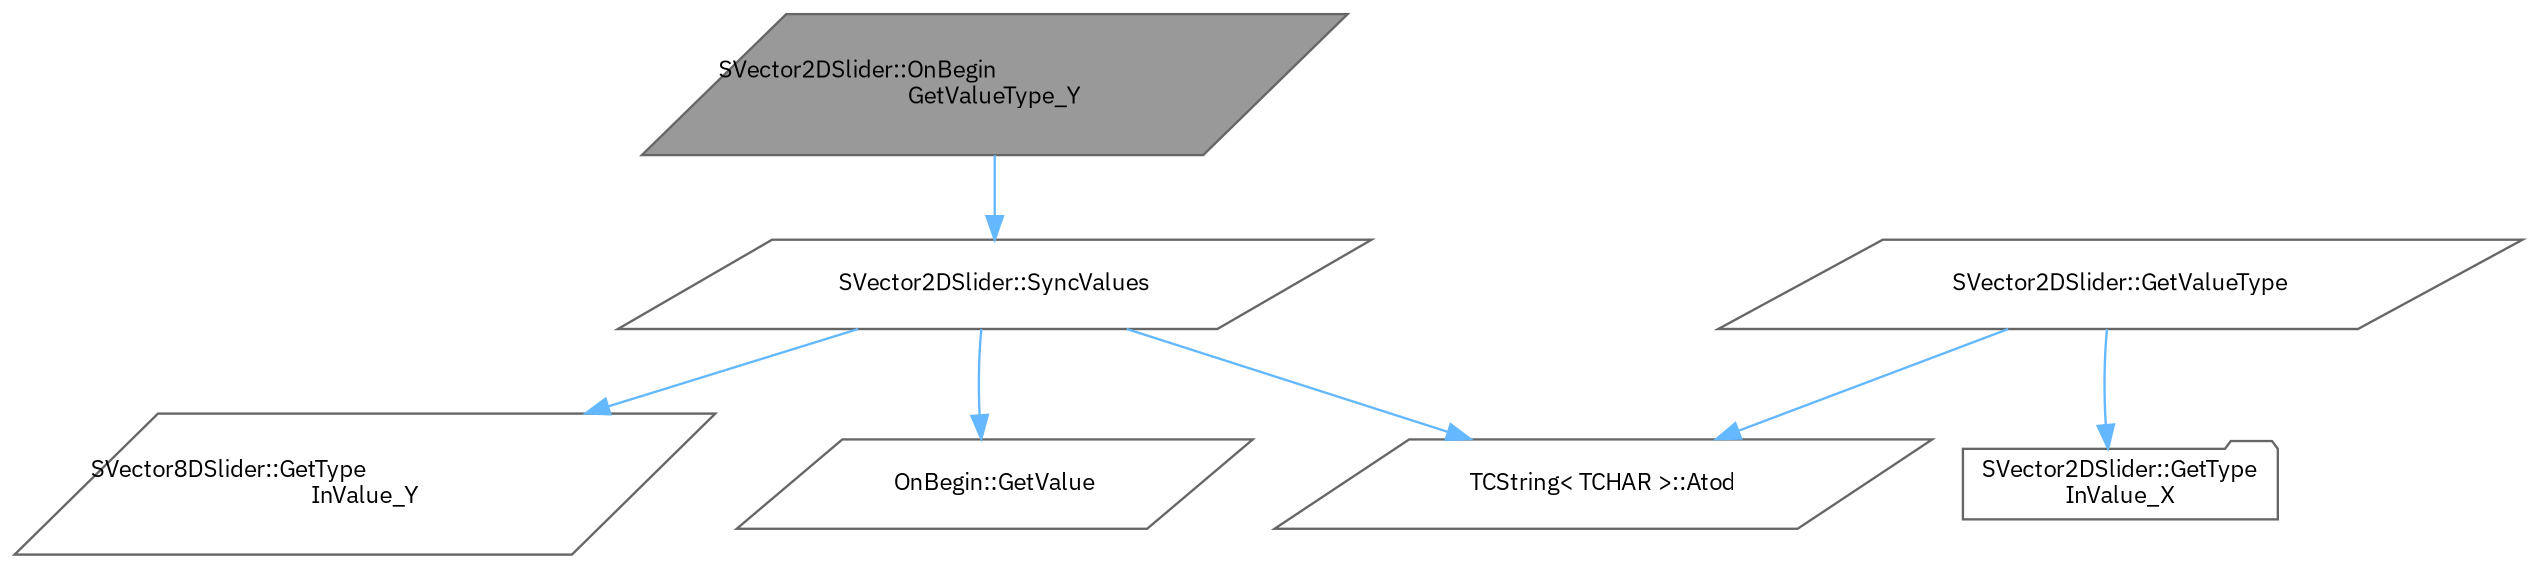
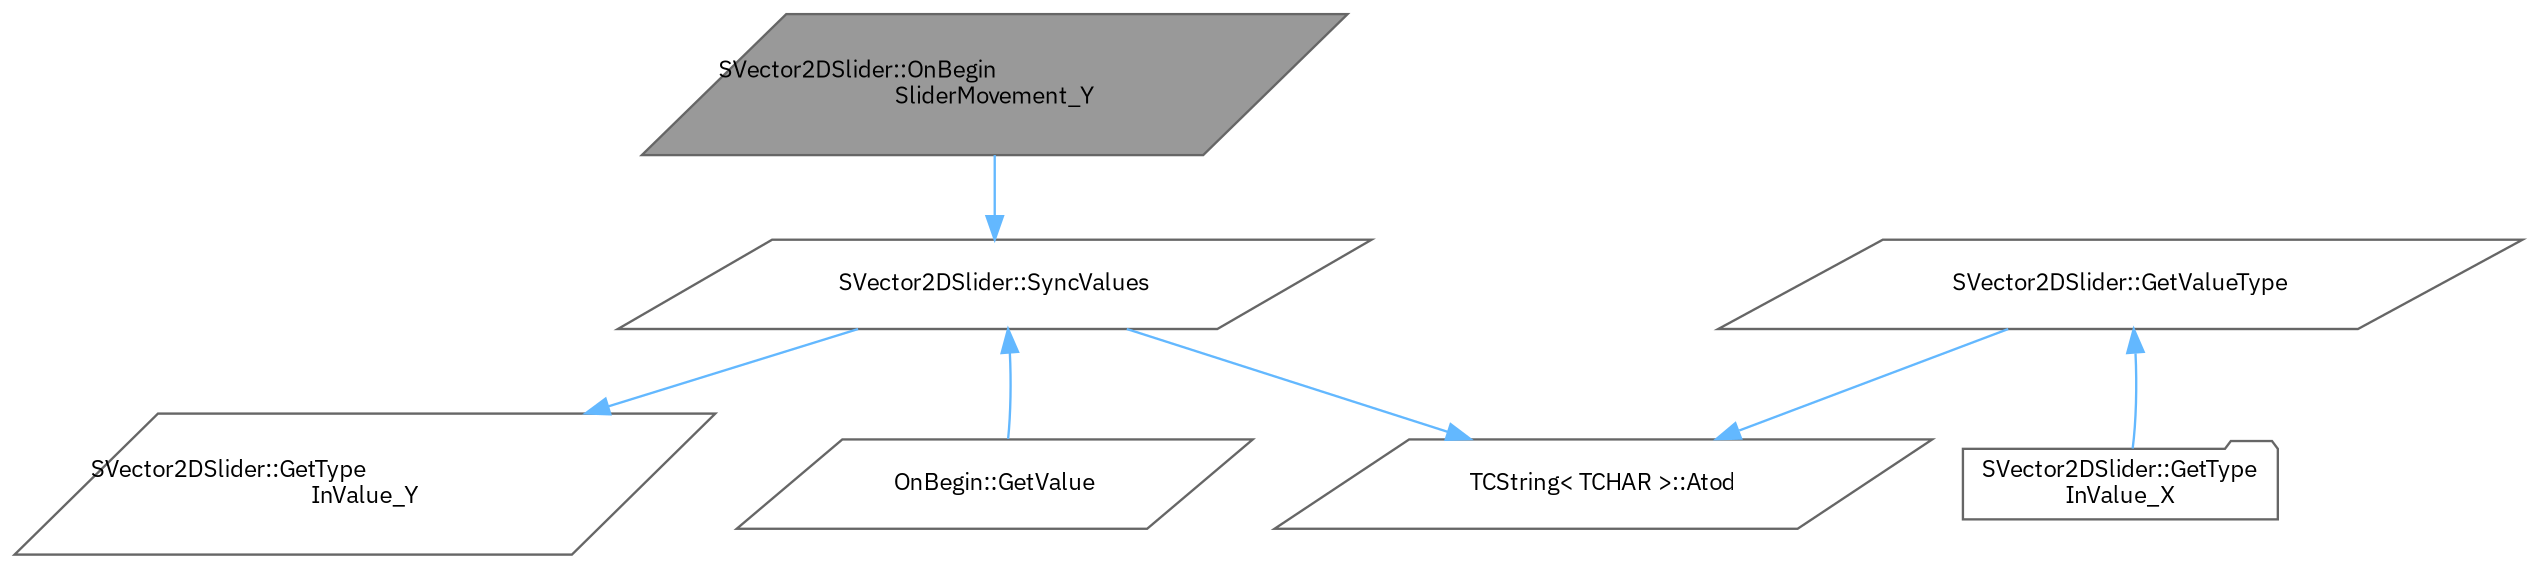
(995, 85) -> (995, 85)
(979, 372) -> (1010, 396)
(2105, 377) -> (2136, 401)
(365, 484) -> (365, 484)
